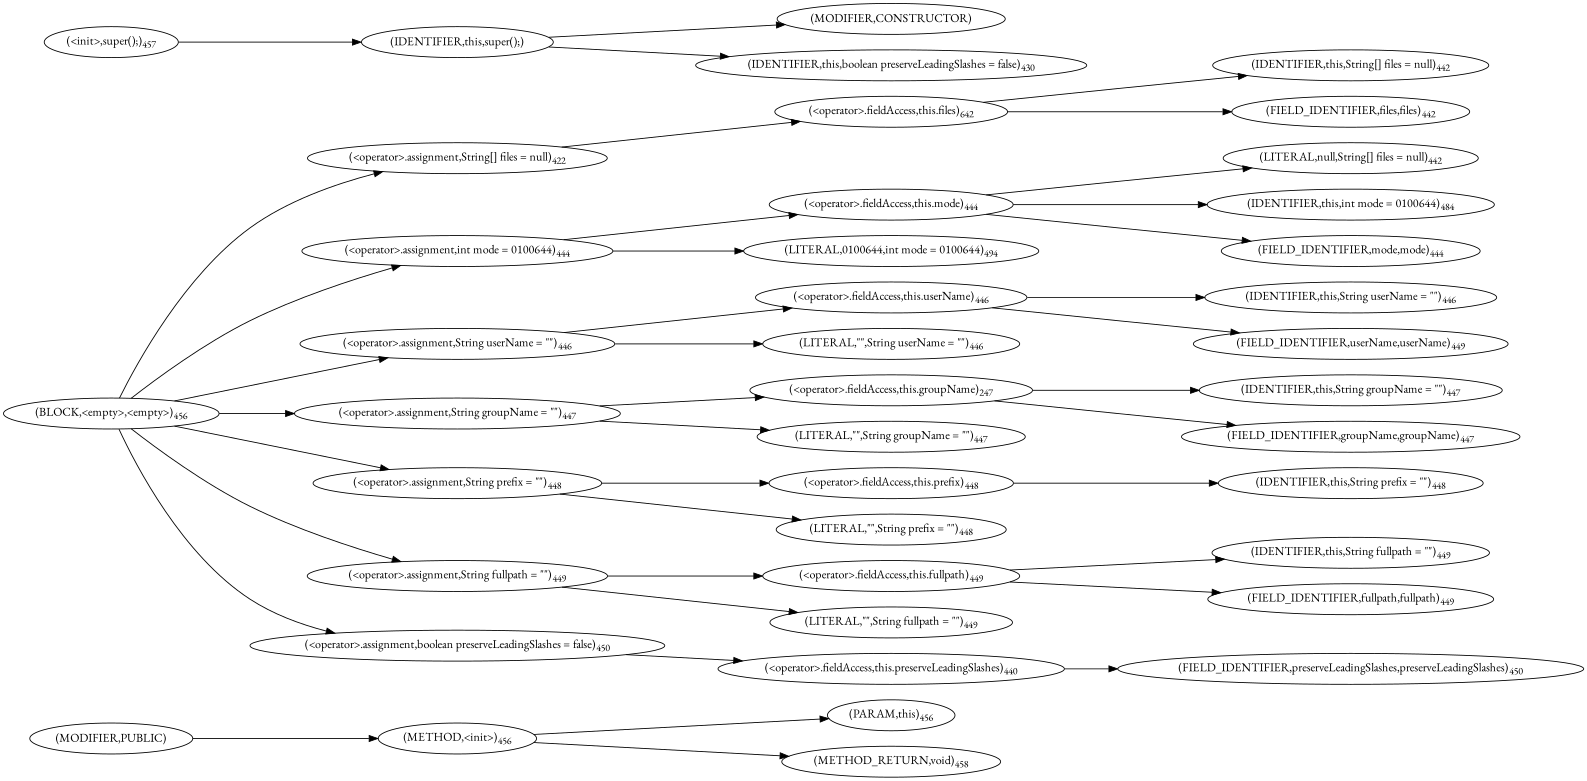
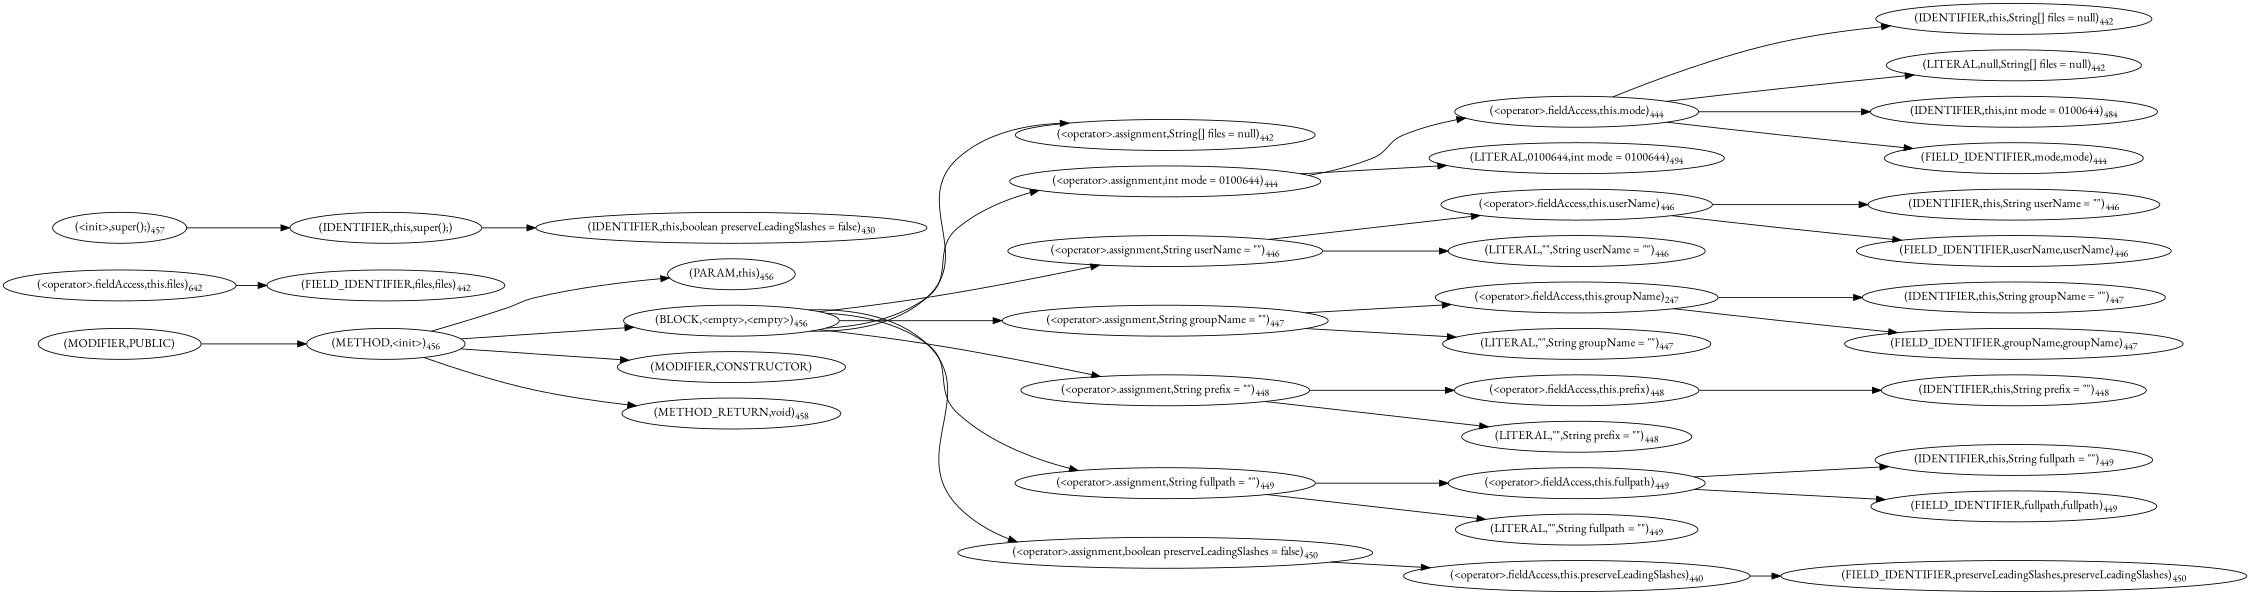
(663, 31) -> (541, 354)
(1111, 89) -> (1744, 51)
(677, 135) -> none
(559, 157) -> (1267, 134)
none -> (543, 333)
(1458, 343) -> (2121, 250)
